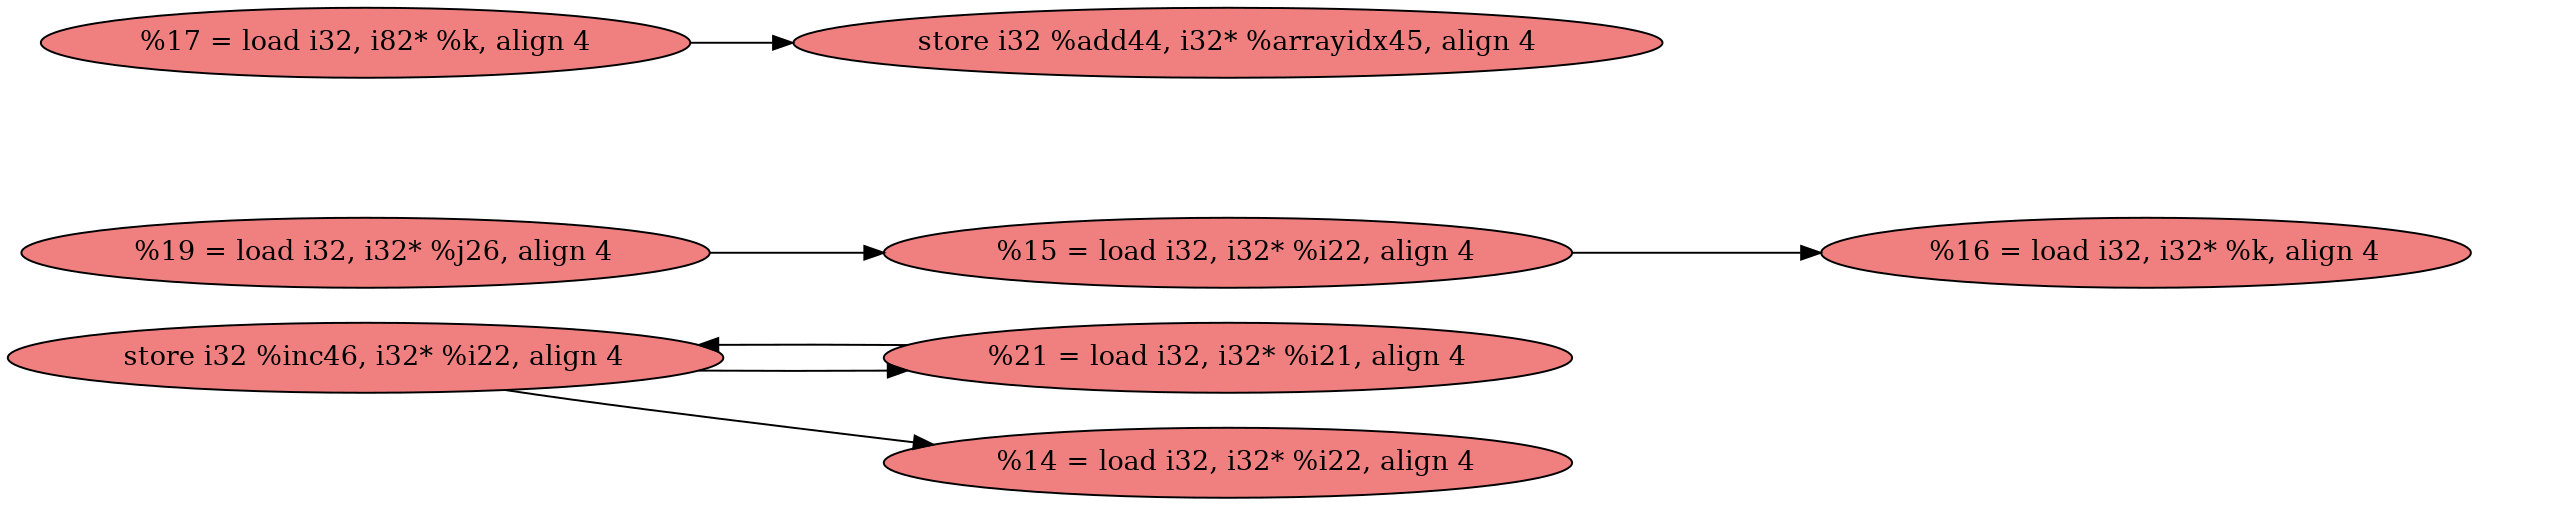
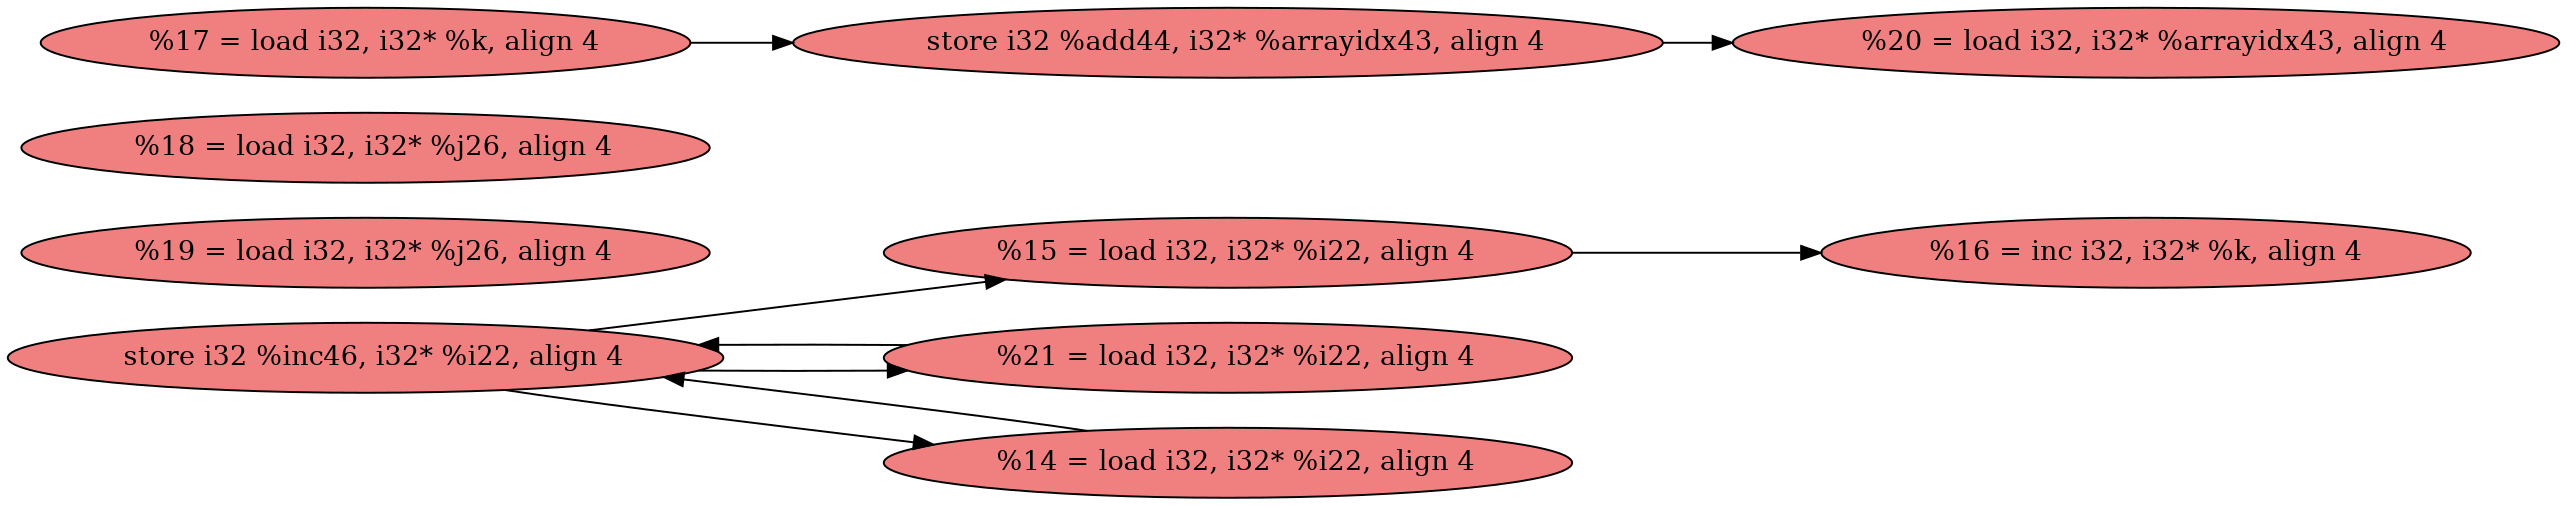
(366, 43) -> (366, 43)
(1228, 43) -> (1228, 43)
none -> (2146, 43)
none -> (366, 148)
(787, 253) -> (787, 306)
(2146, 253) -> (2146, 253)
(1228, 358) -> (1228, 358)
none -> (885, 404)
